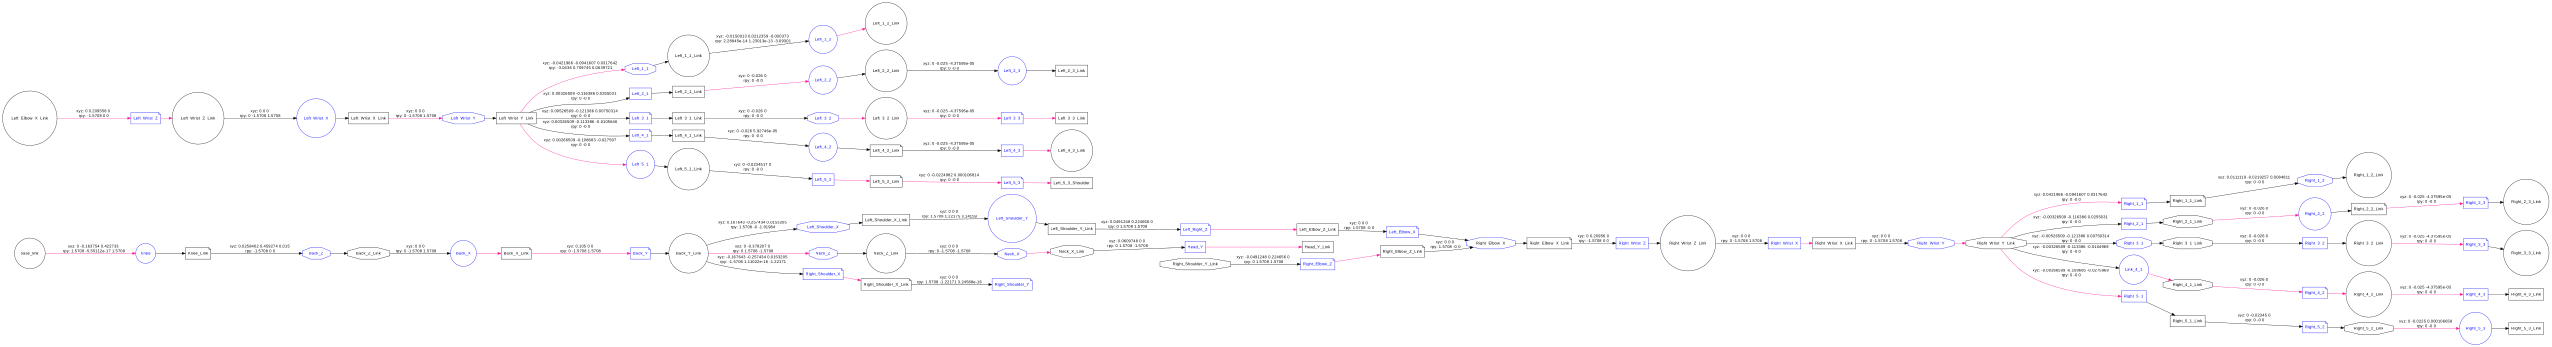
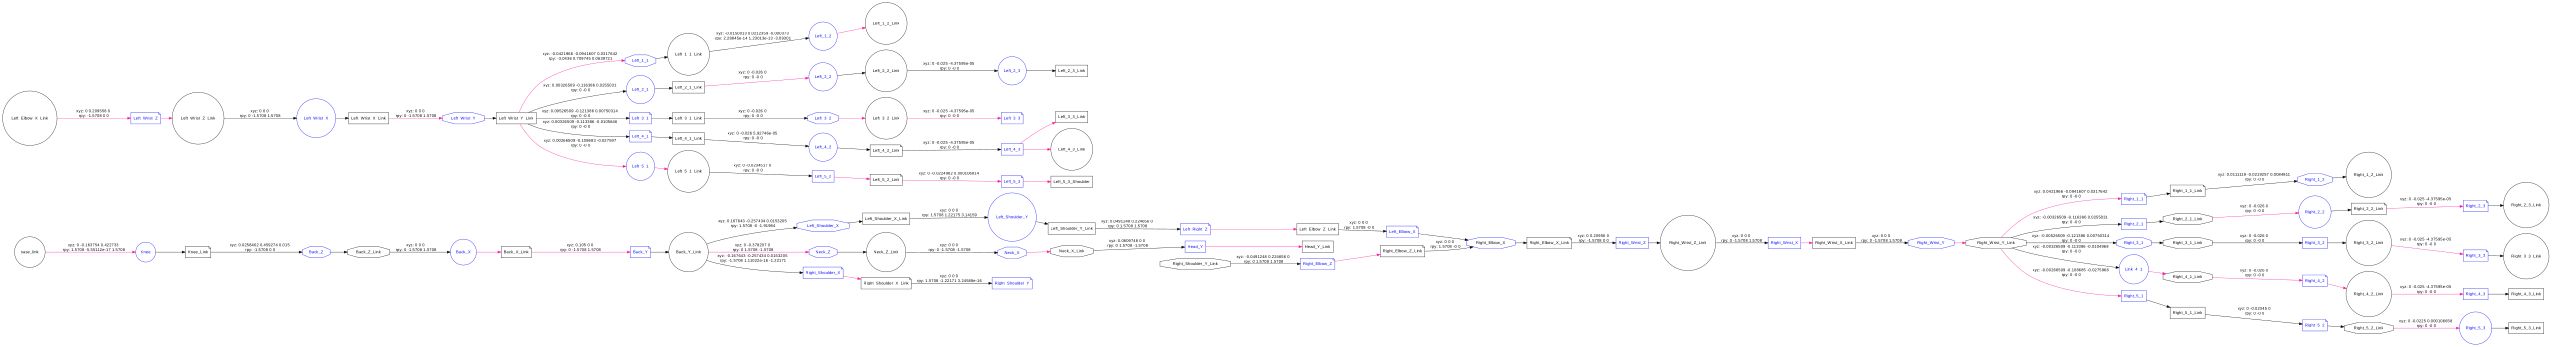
(640, 94) -> (640, 90)
(1038, 118) -> (1036, 133)
(660, 166) -> (660, 168)
